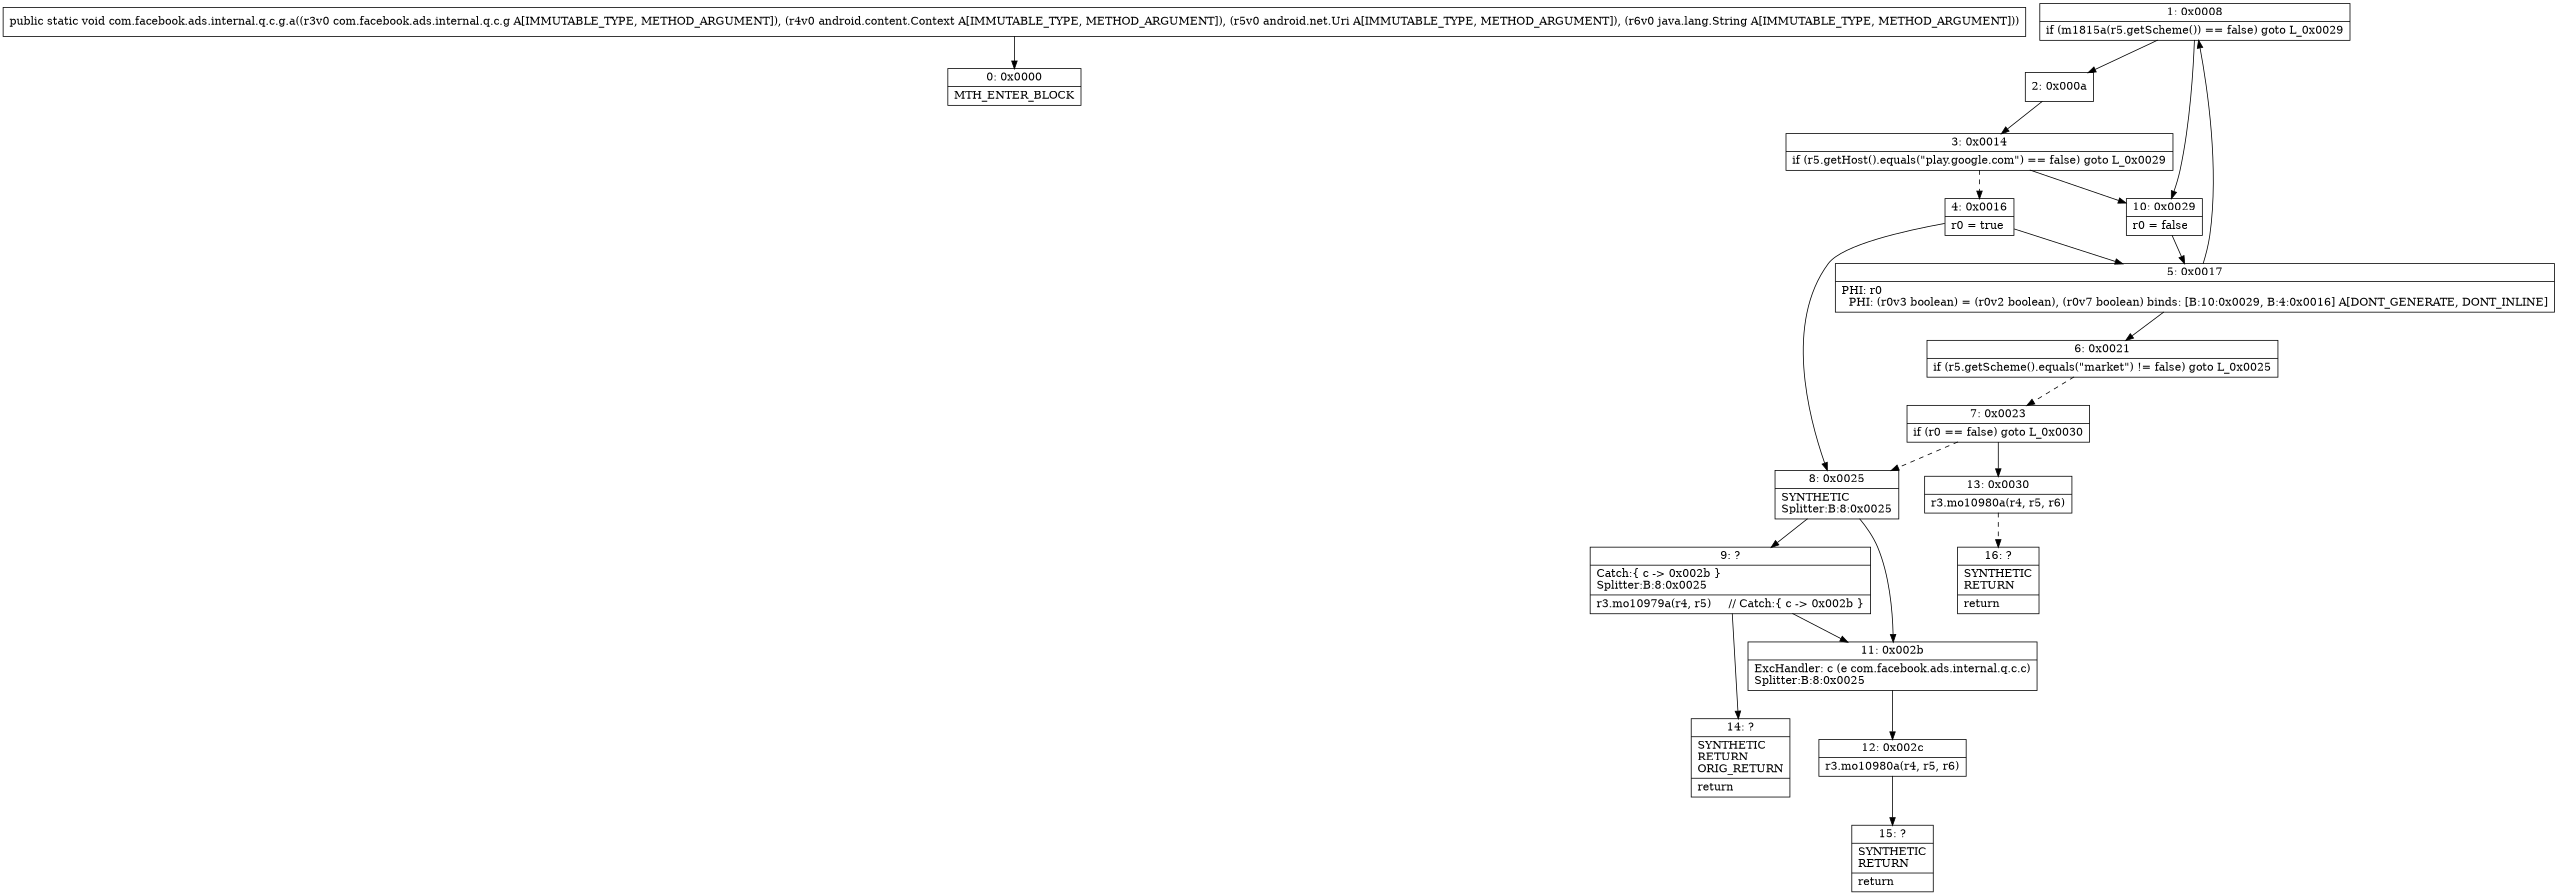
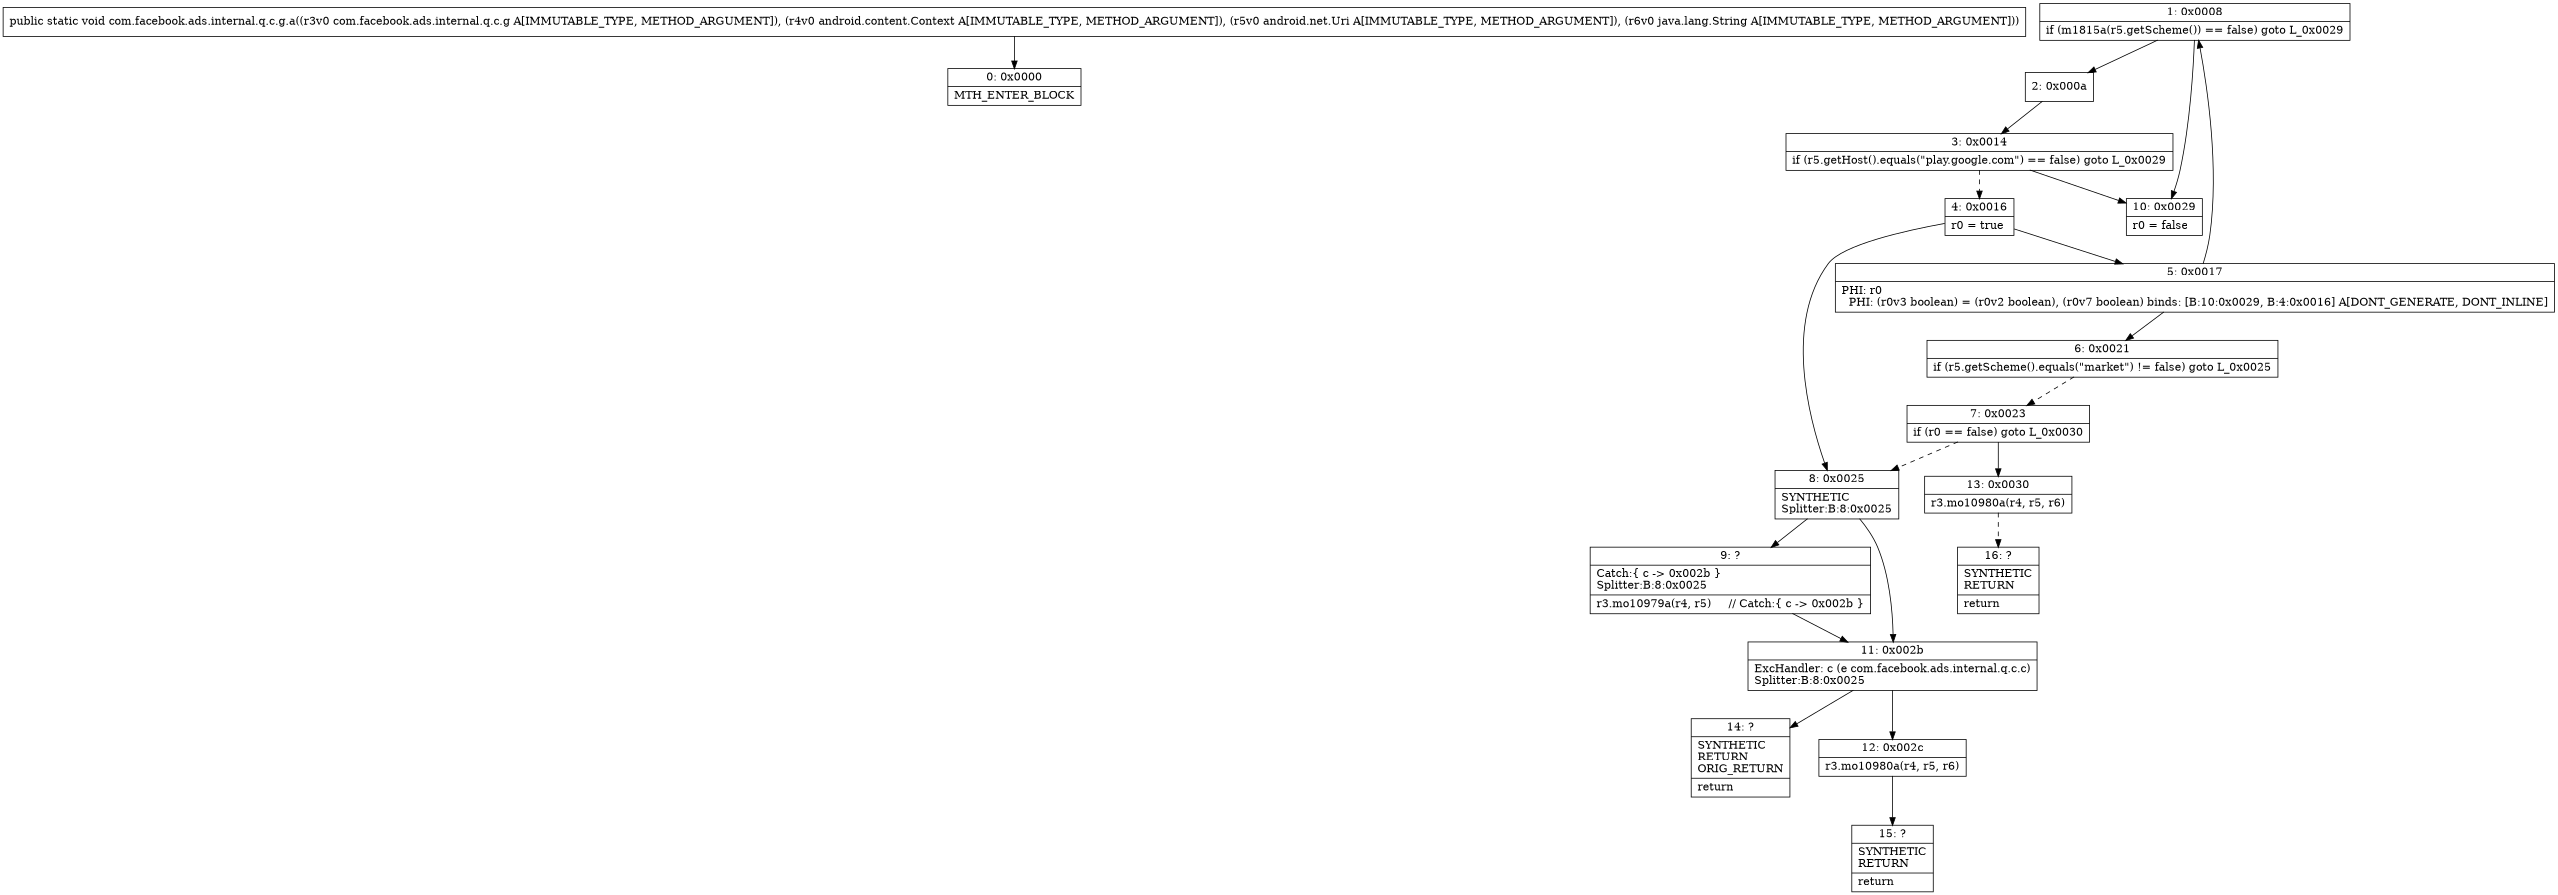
(2177, 246) -> none
(1735, 662) -> (1825, 707)
